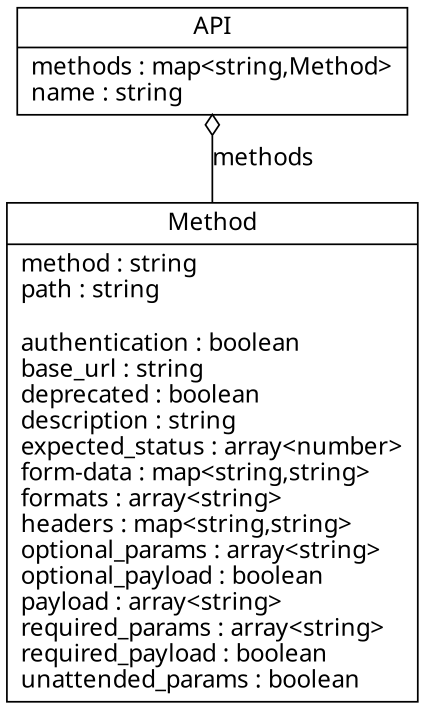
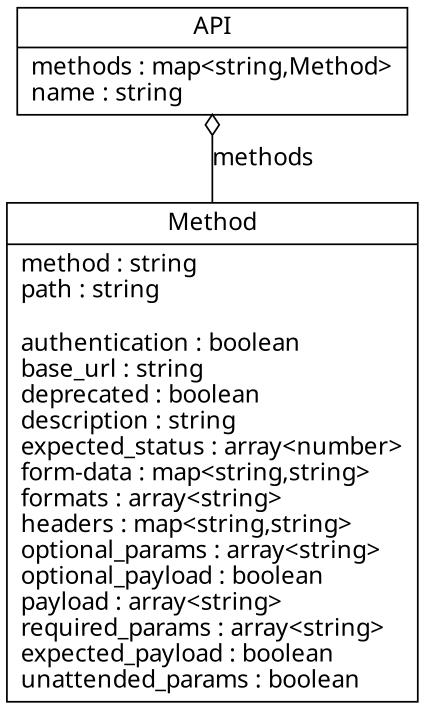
(174, 654) -> (178, 654)
